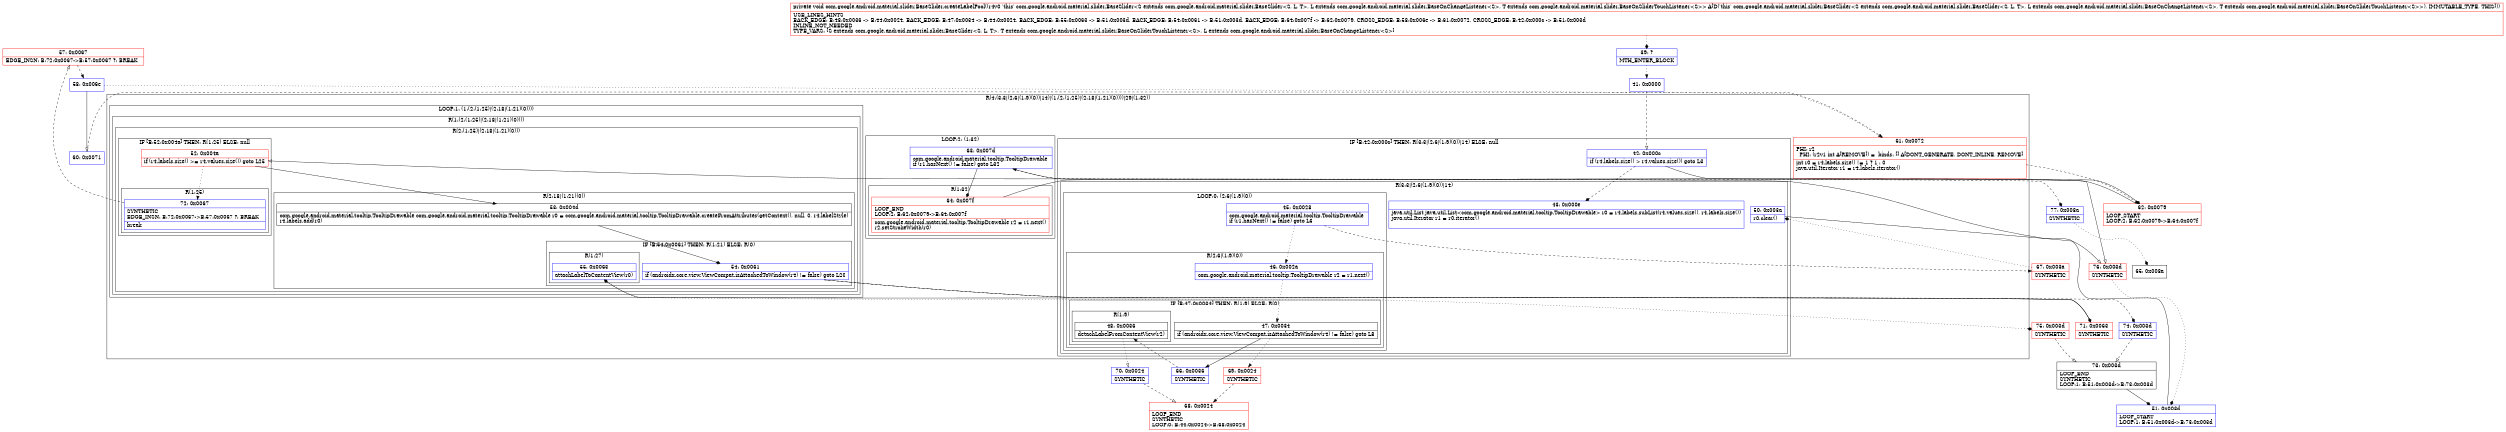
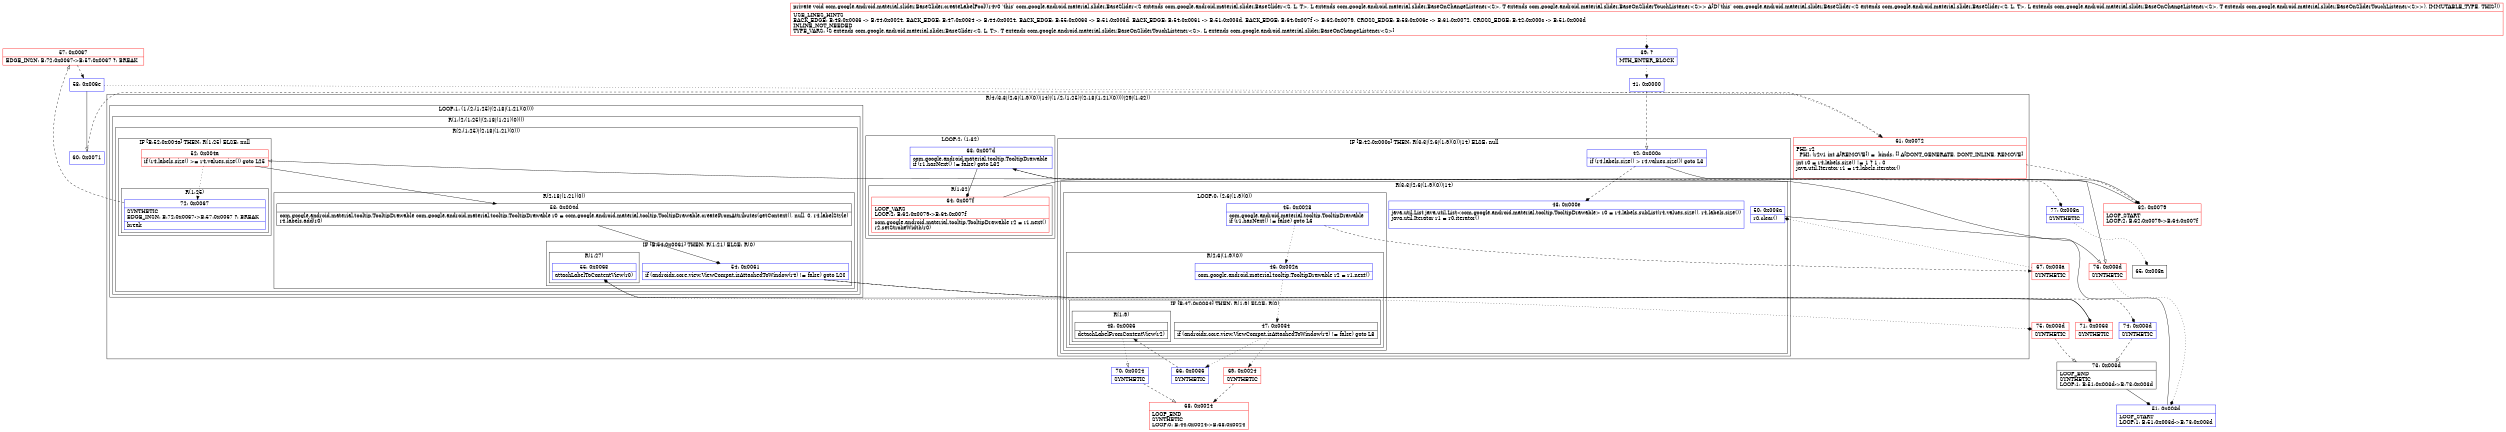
(889, 209) -> (890, 209)
(1235, 352) -> (1235, 352)
